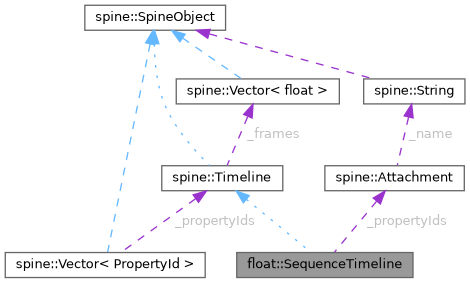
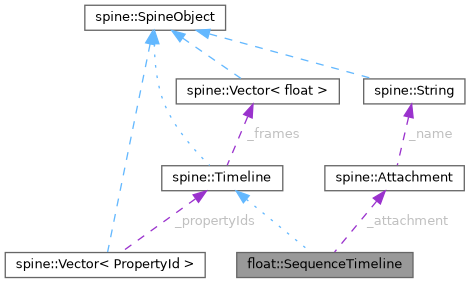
(291, 56) -> (291, 56)
(405, 222) -> (406, 222)
